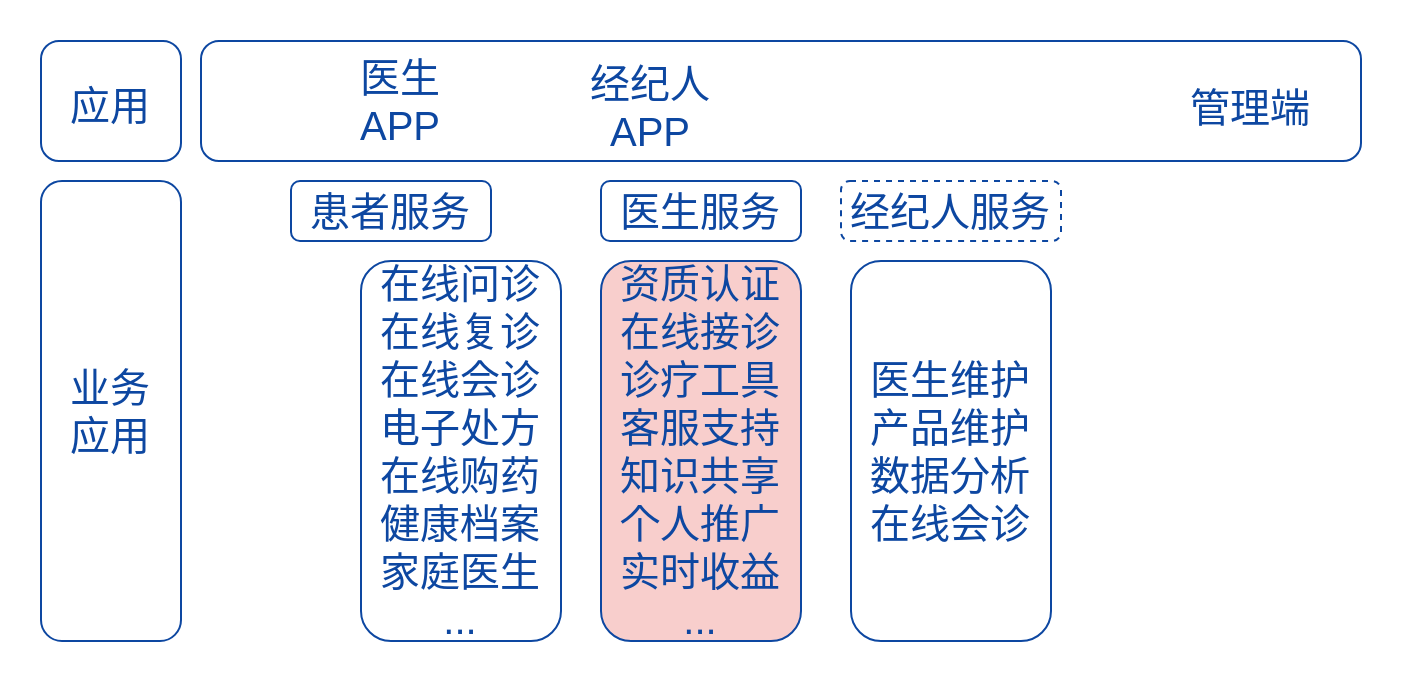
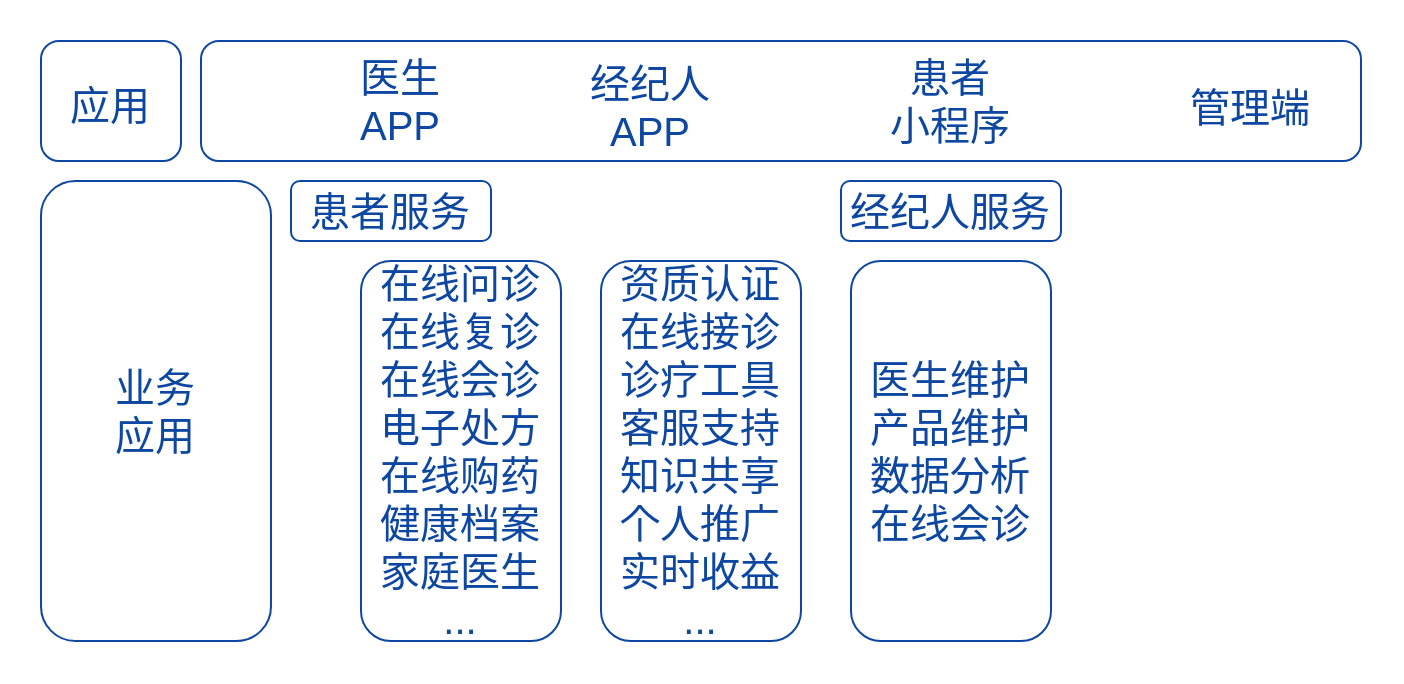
none -> (951, 101)
(701, 211) -> none
(951, 211) -> (951, 211)
(111, 411) -> (156, 411)
(701, 451) -> (701, 451)
